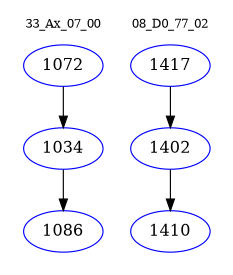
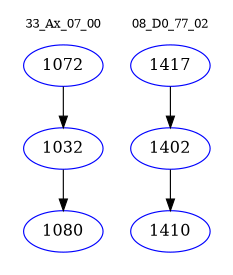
(63, 149) -> (63, 149)
(63, 231) -> (63, 231)
